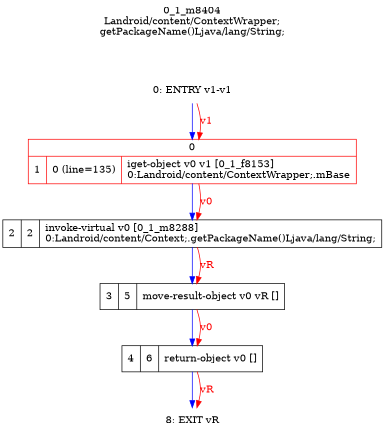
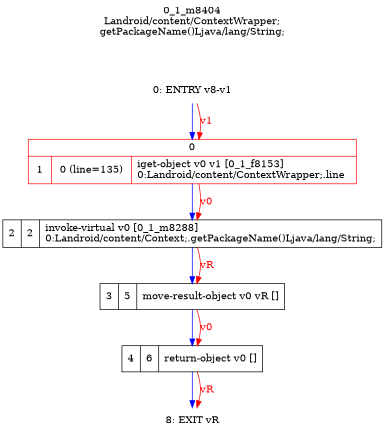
(192, 90) -> (192, 90)
(239, 175) -> (241, 175)
